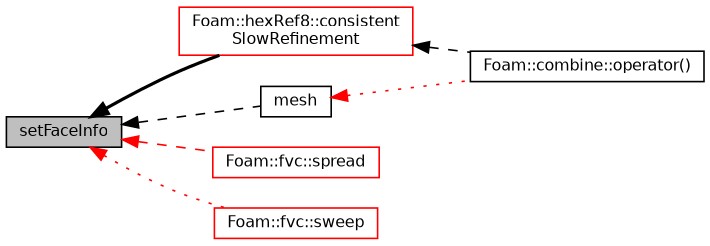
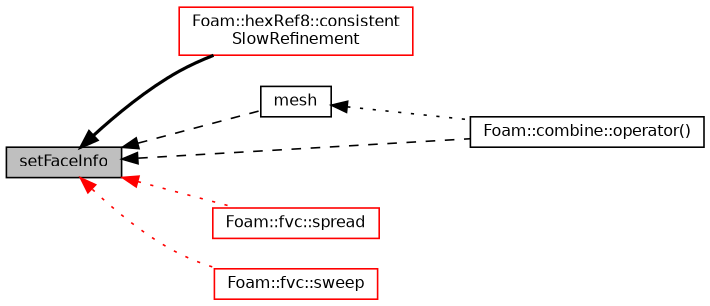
(450, 50) -> (304, 148)
(409, 88) -> (409, 113)
(175, 147) -> (187, 195)
